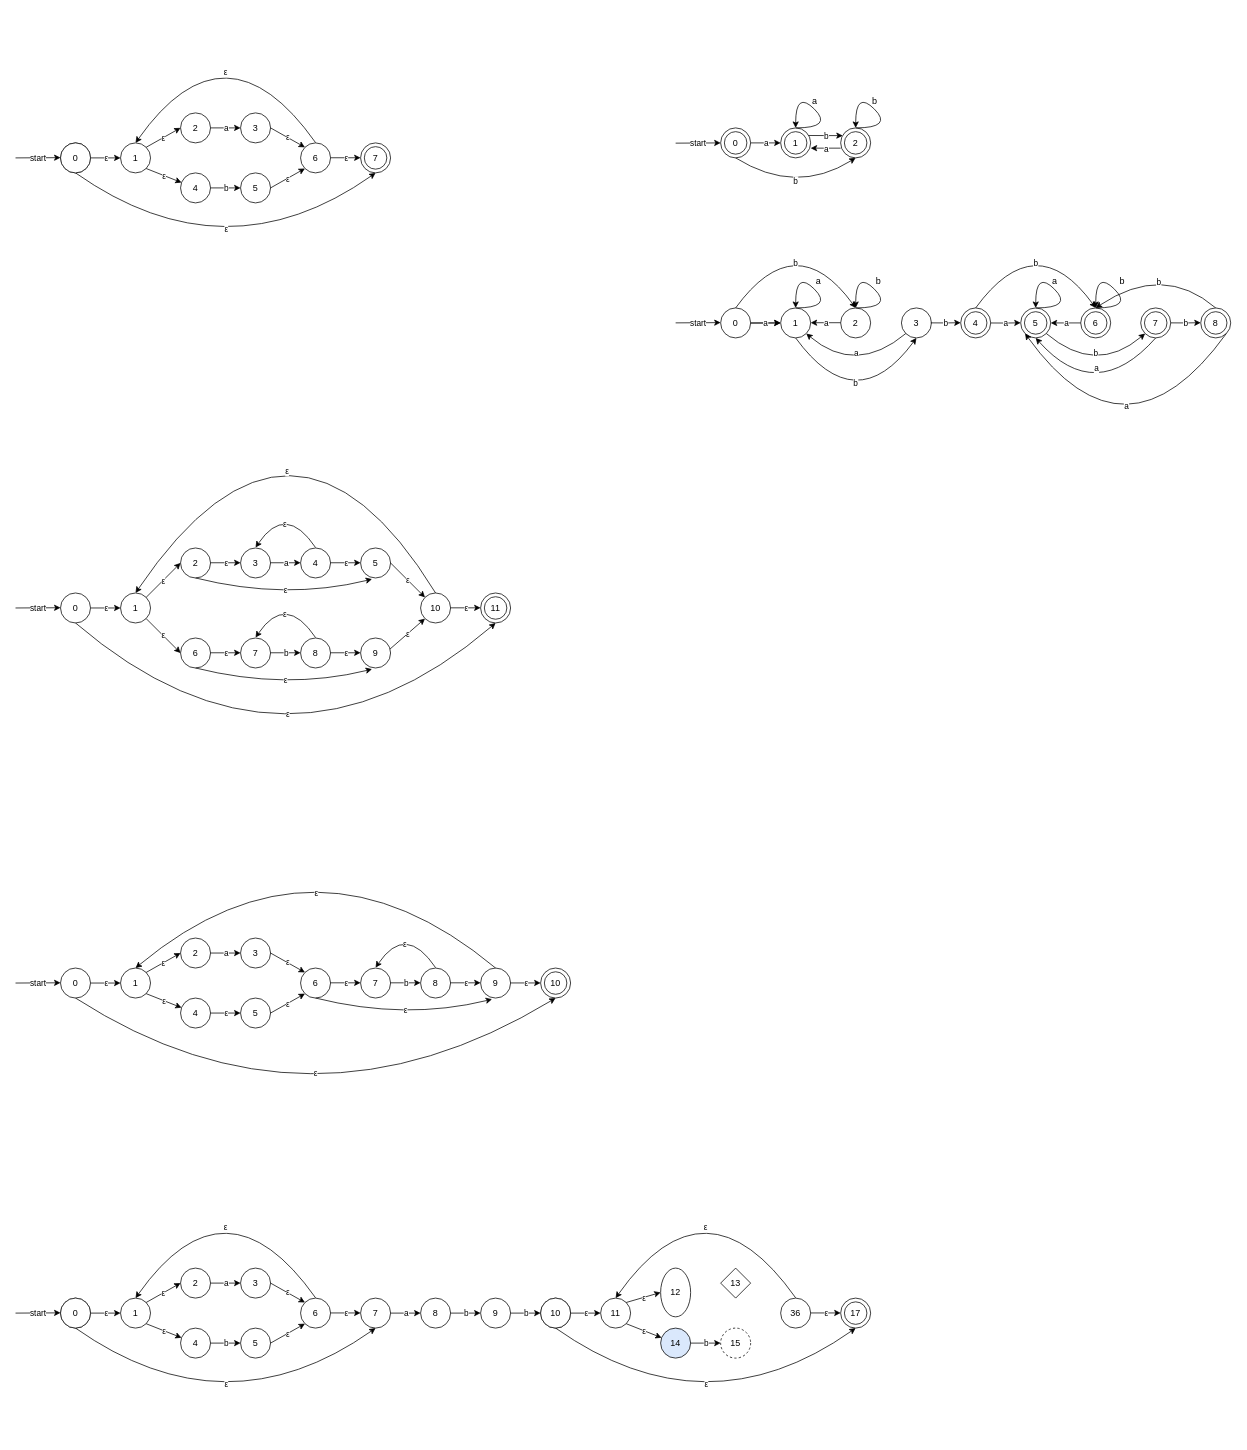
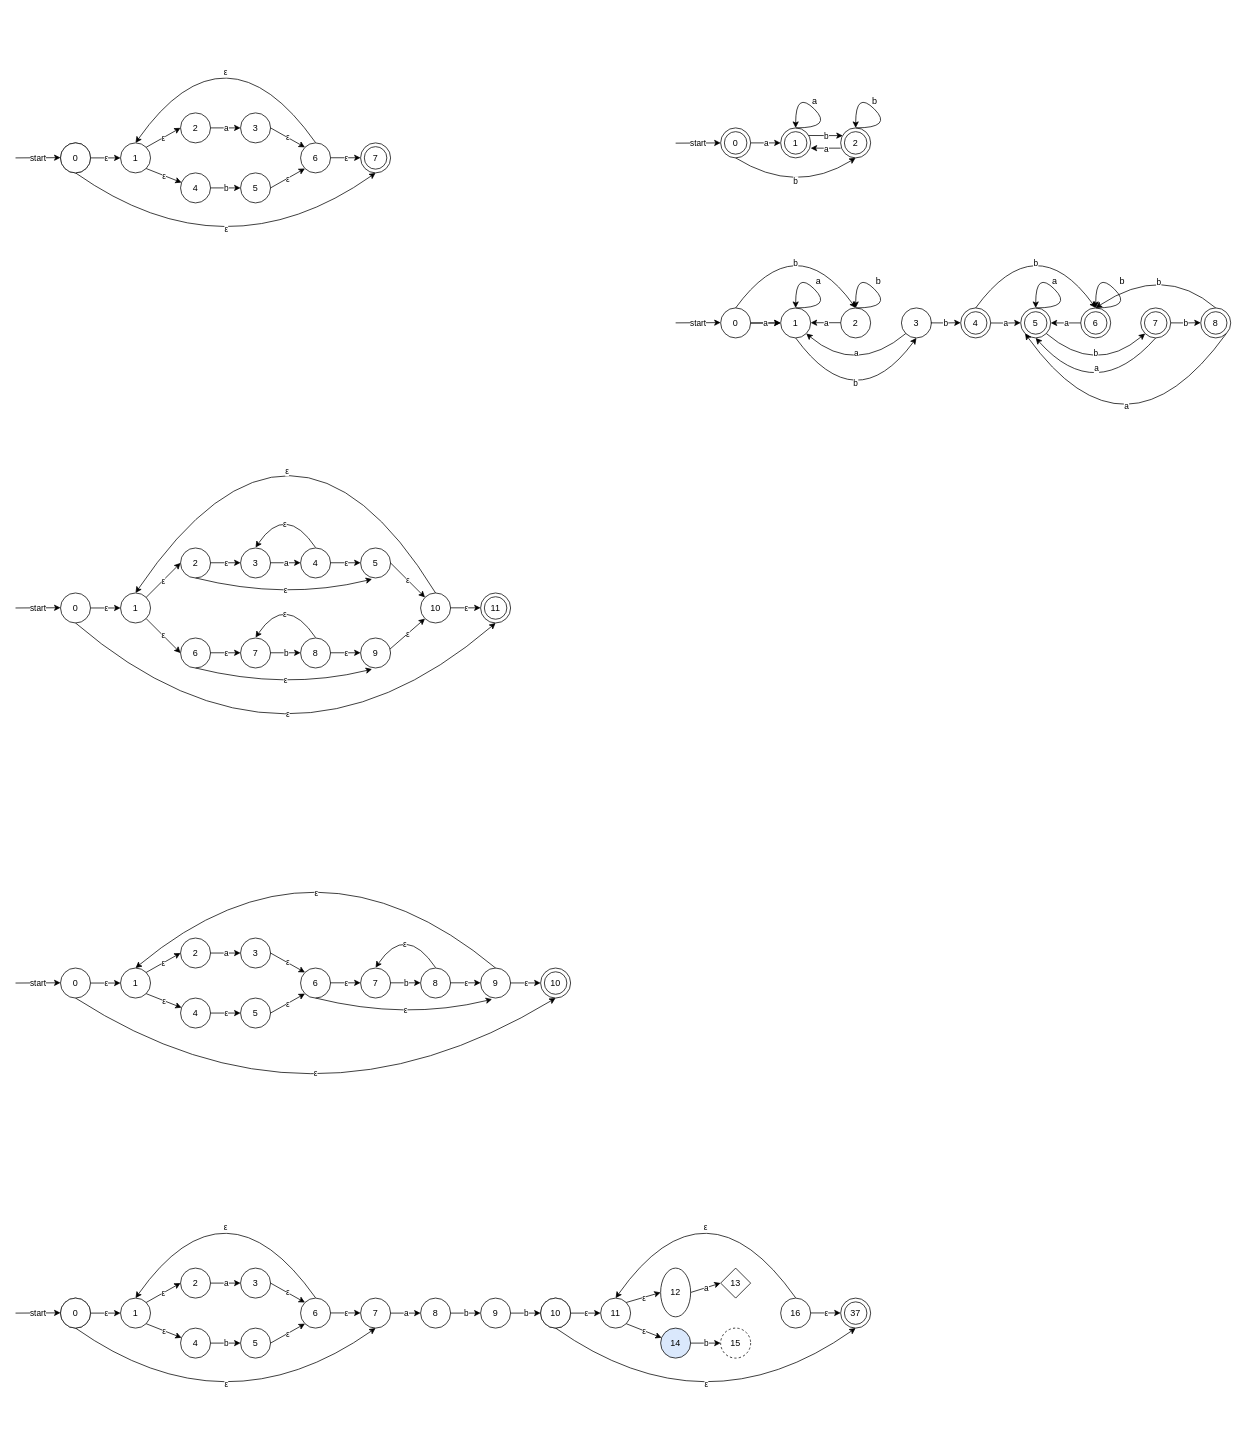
none -> (703, 1288)
(795, 1313) -> (795, 1313)
(855, 1313) -> (855, 1313)
